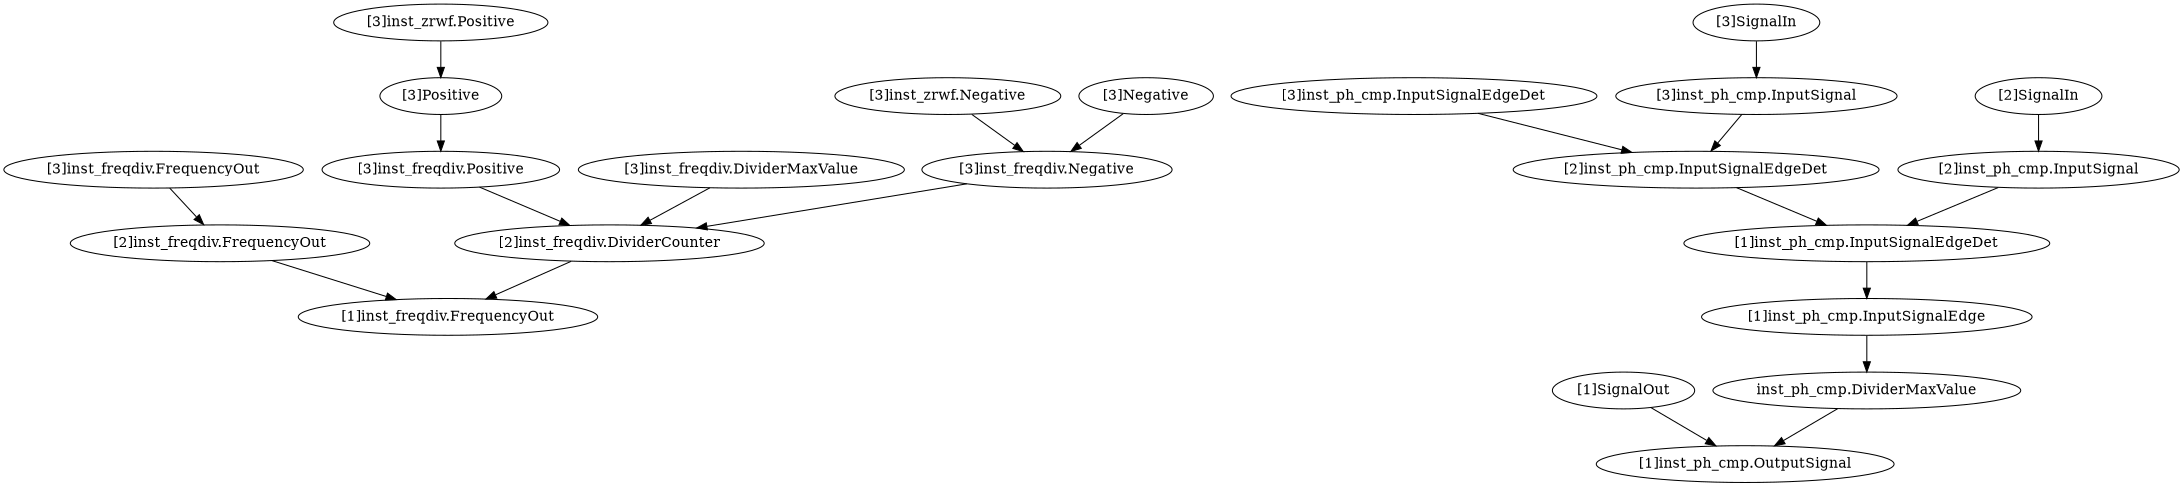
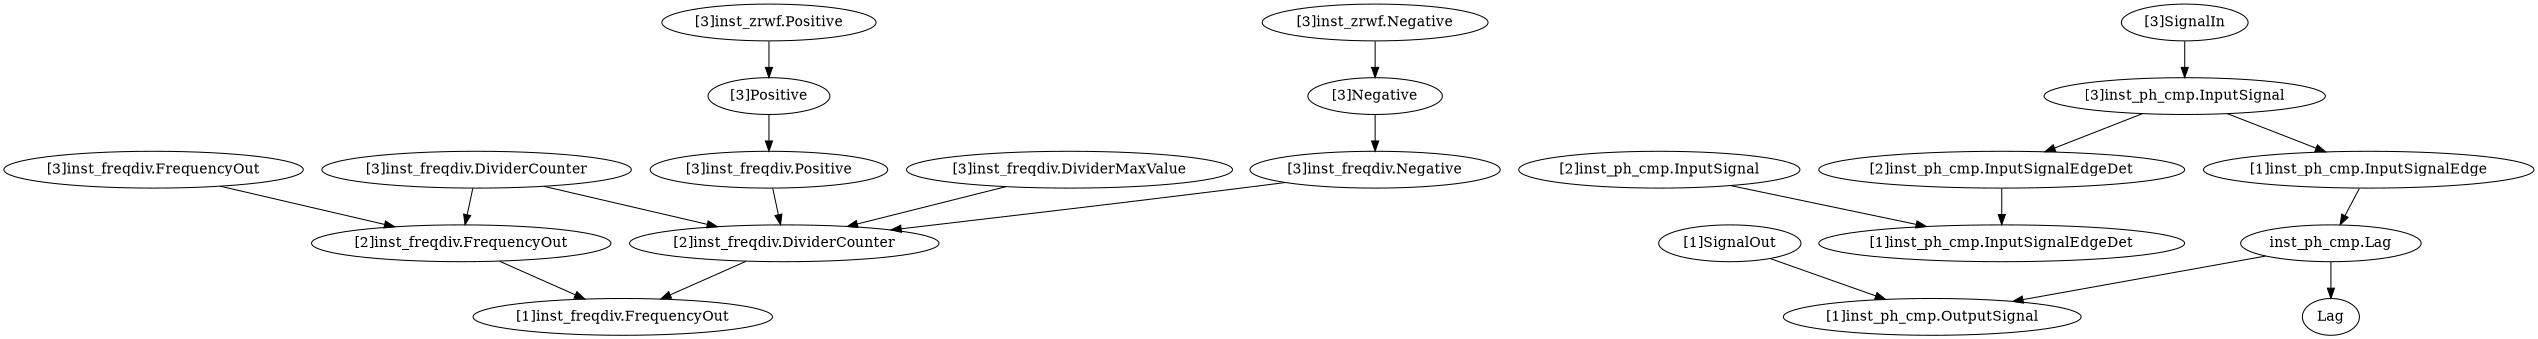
(1414, 96) -> none
(2039, 96) -> none
(993, 130) -> (1375, 54)
none -> (477, 170)
(1867, 275) -> (2272, 131)
none -> (2331, 317)
(1867, 390) -> (2331, 243)
